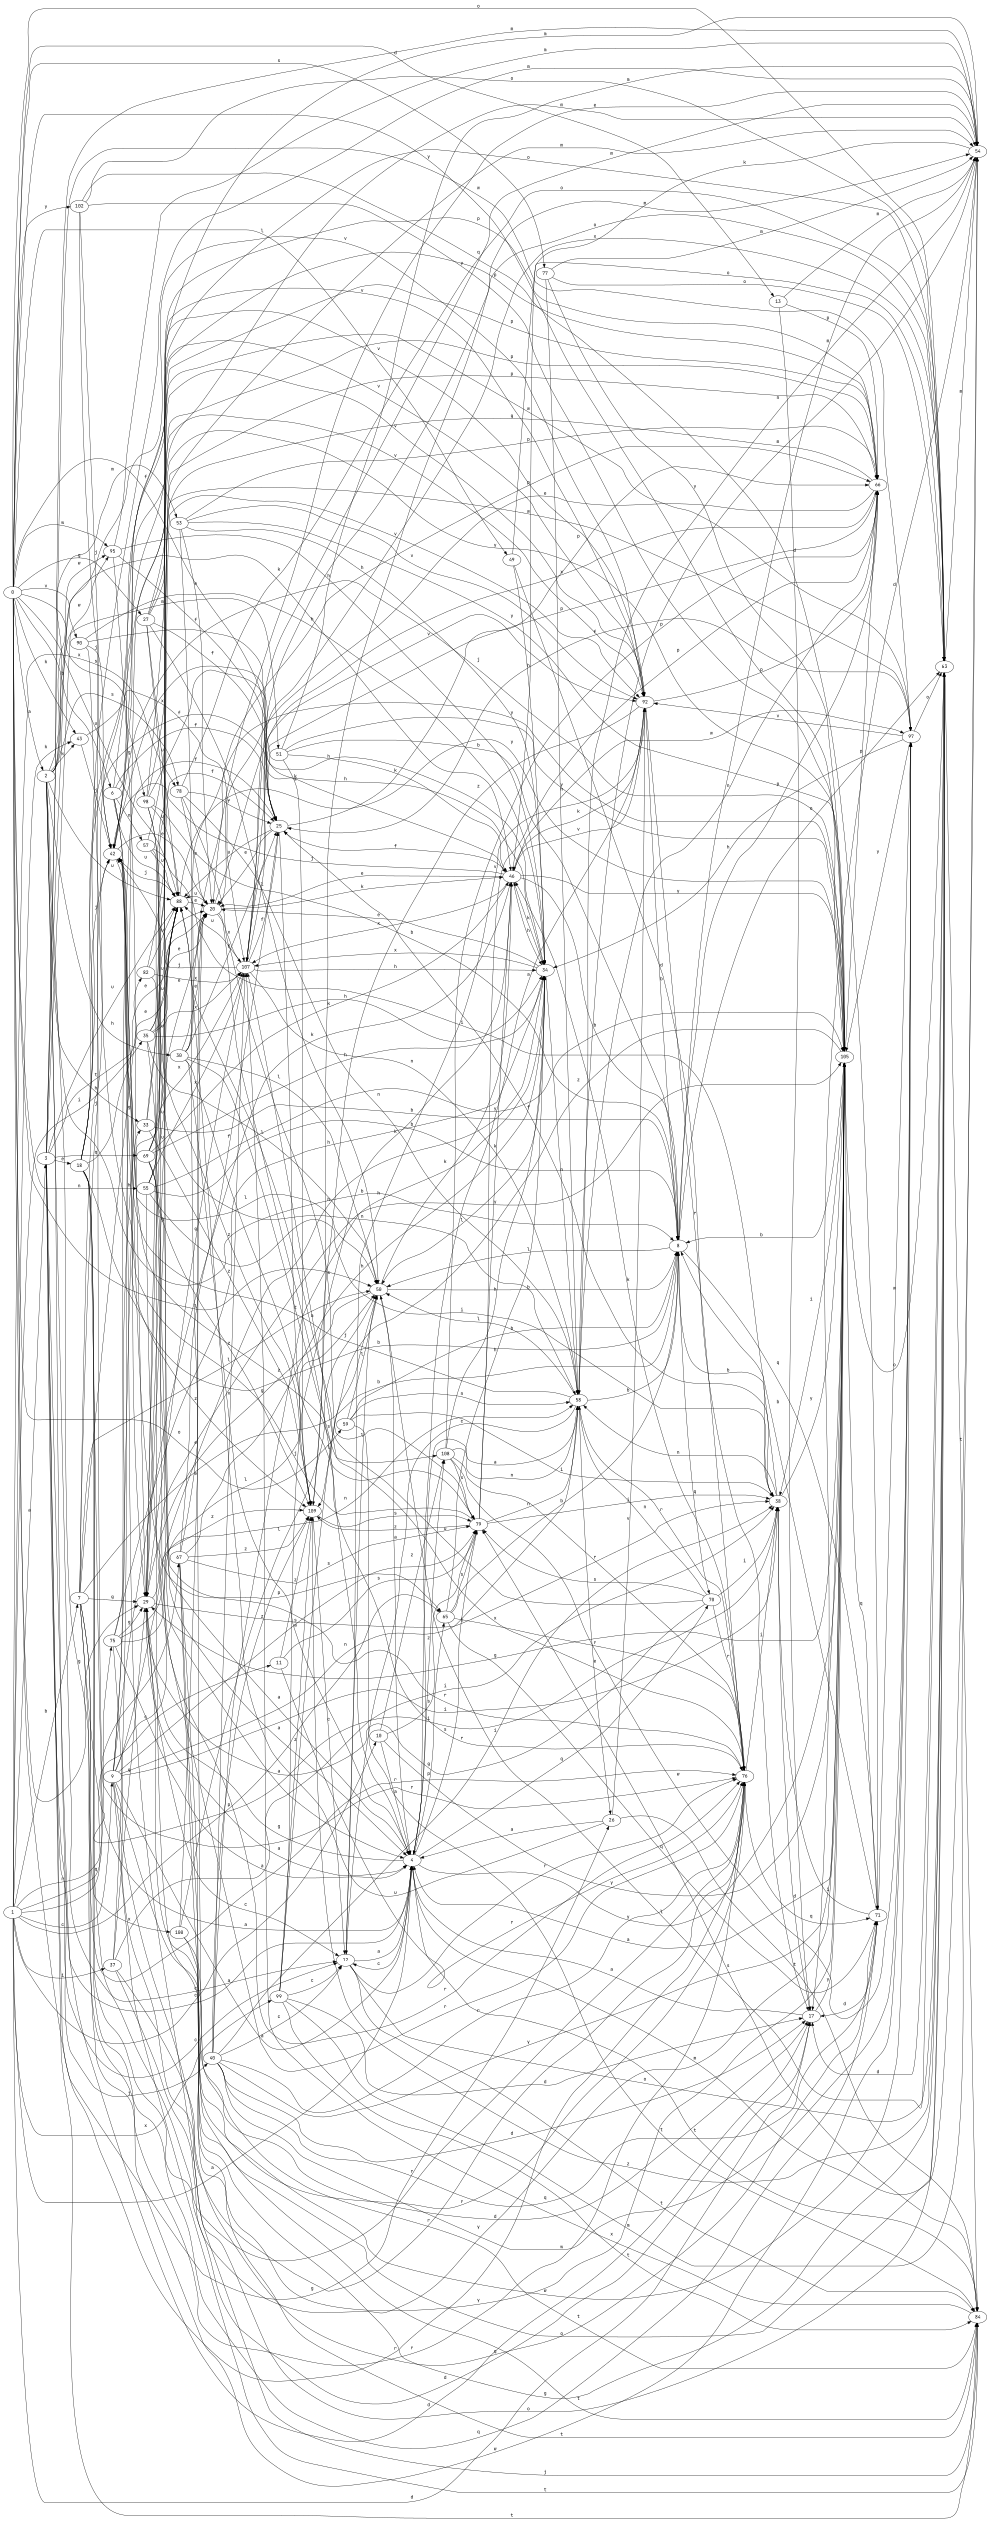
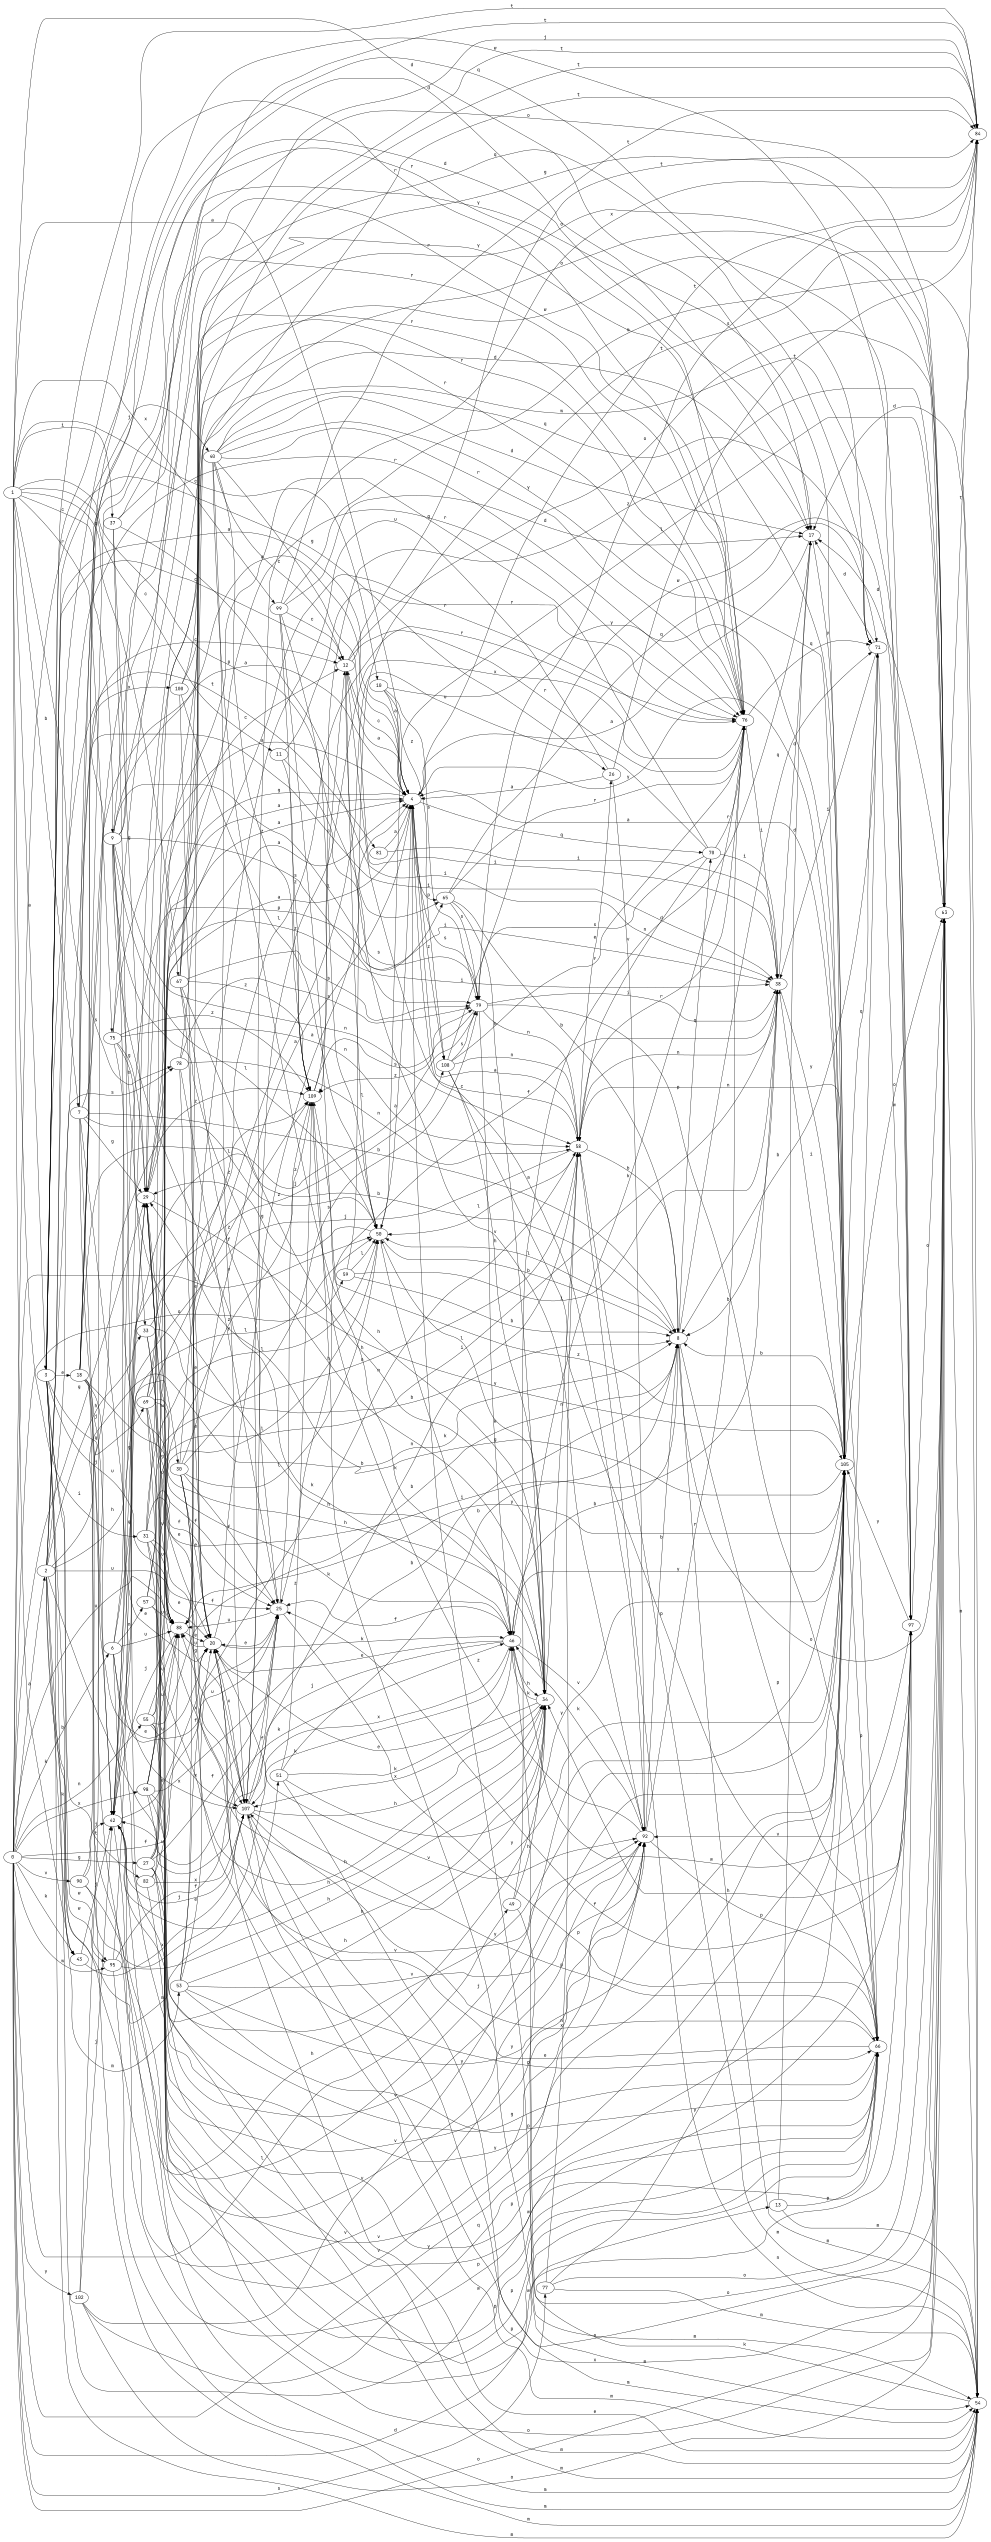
none -> (379, 853)
(146, 1036) -> (146, 1536)
(460, 1396) -> (312, 1515)
